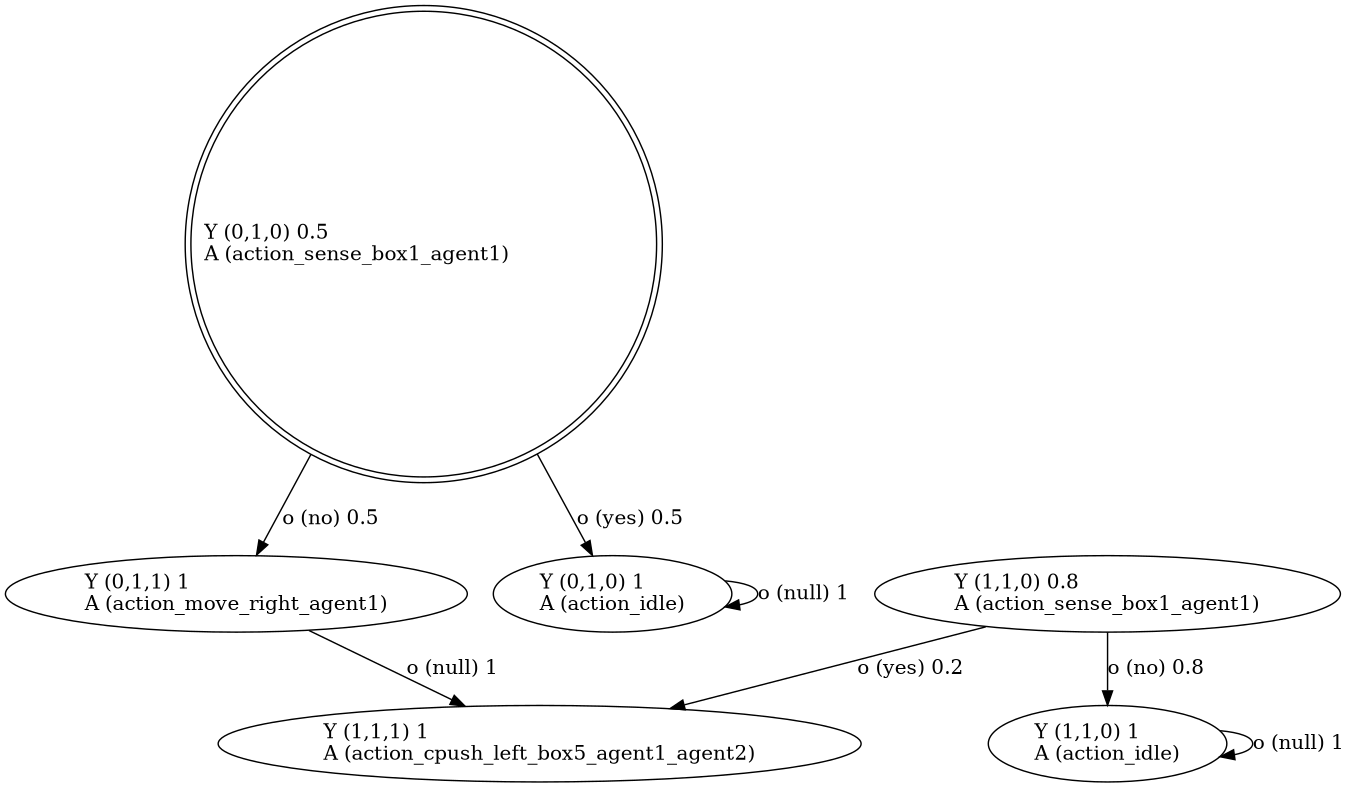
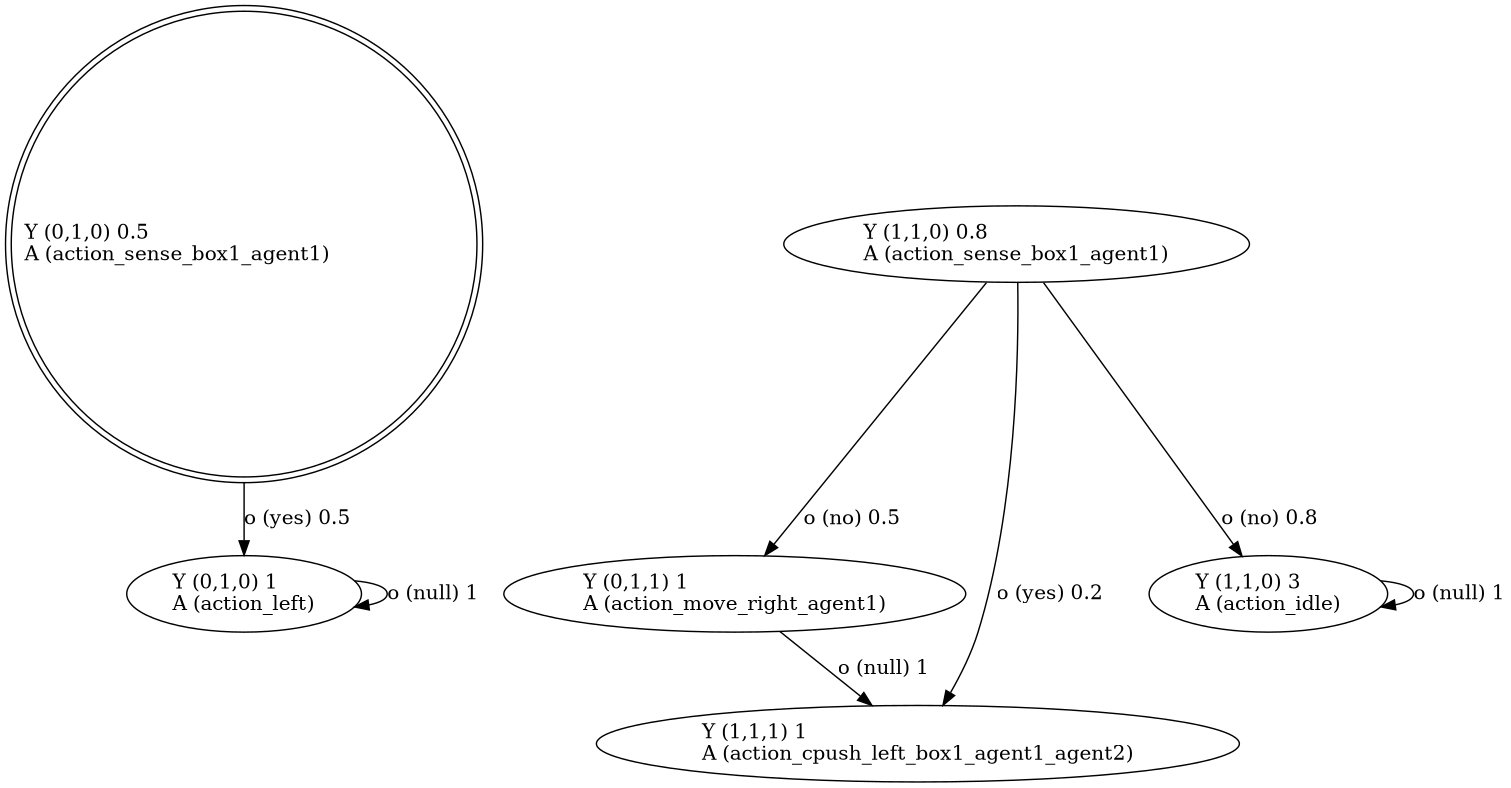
(287, 498) -> (880, 414)
(613, 594) -> (244, 594)
(540, 744) -> (918, 744)
(1108, 744) -> (1268, 594)
